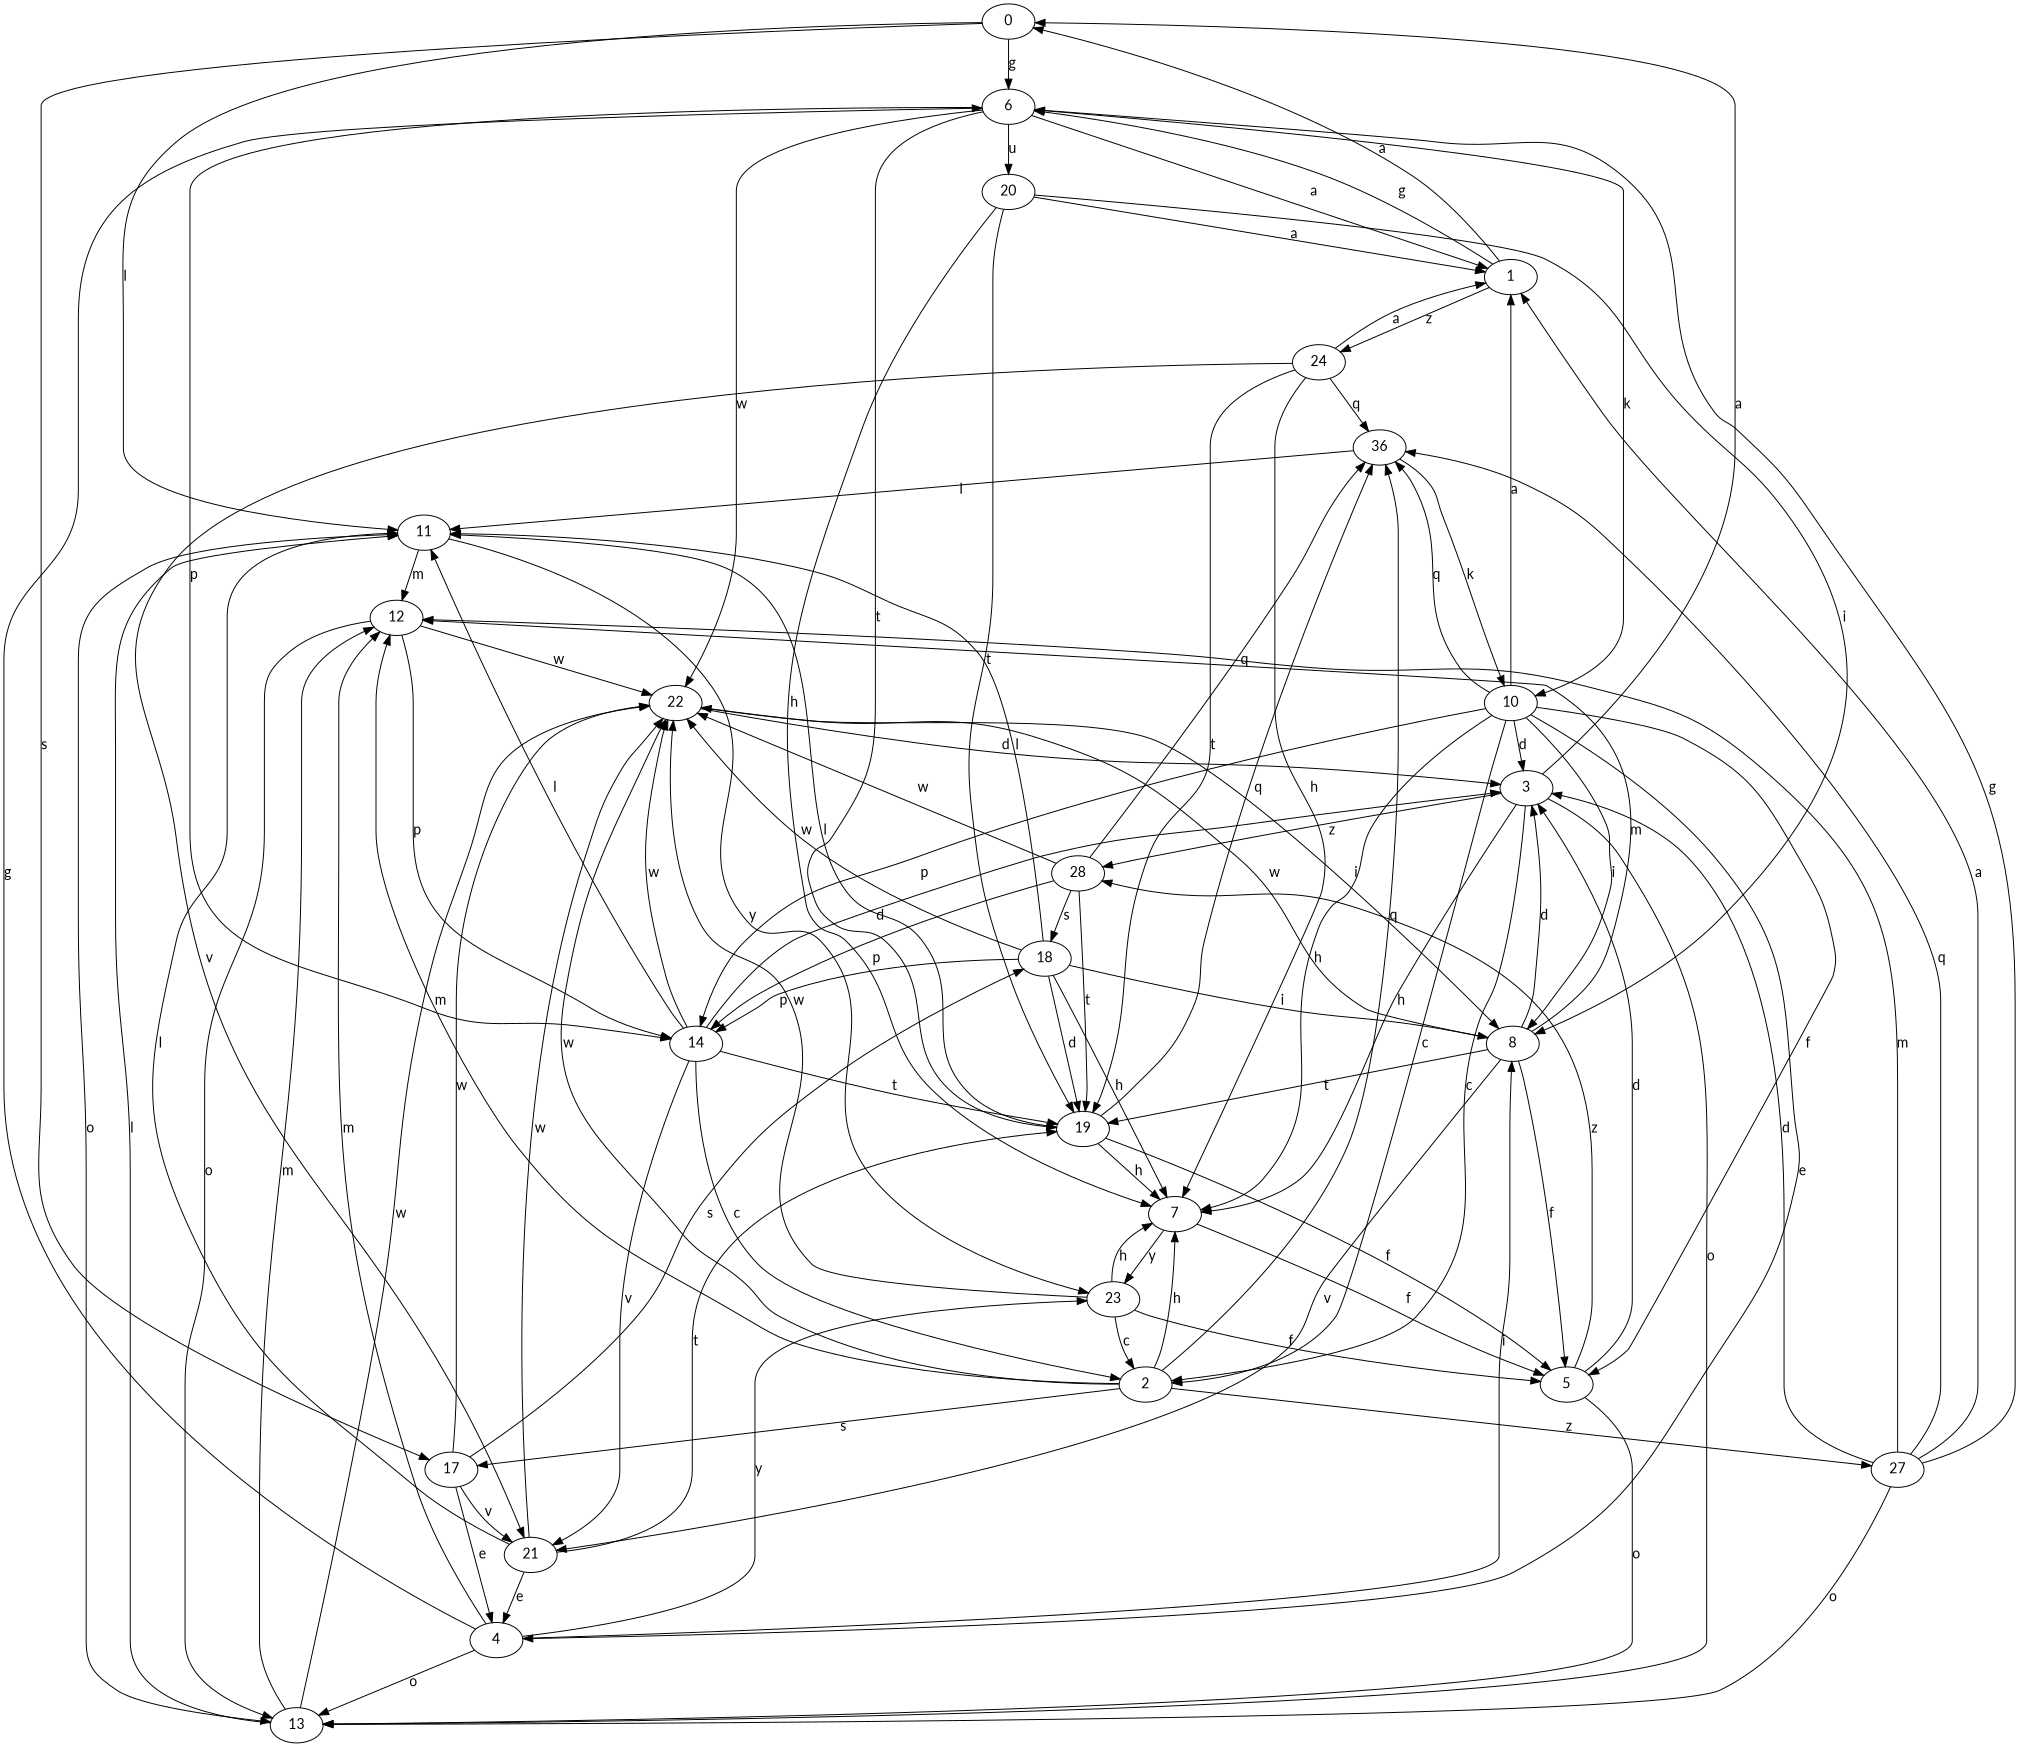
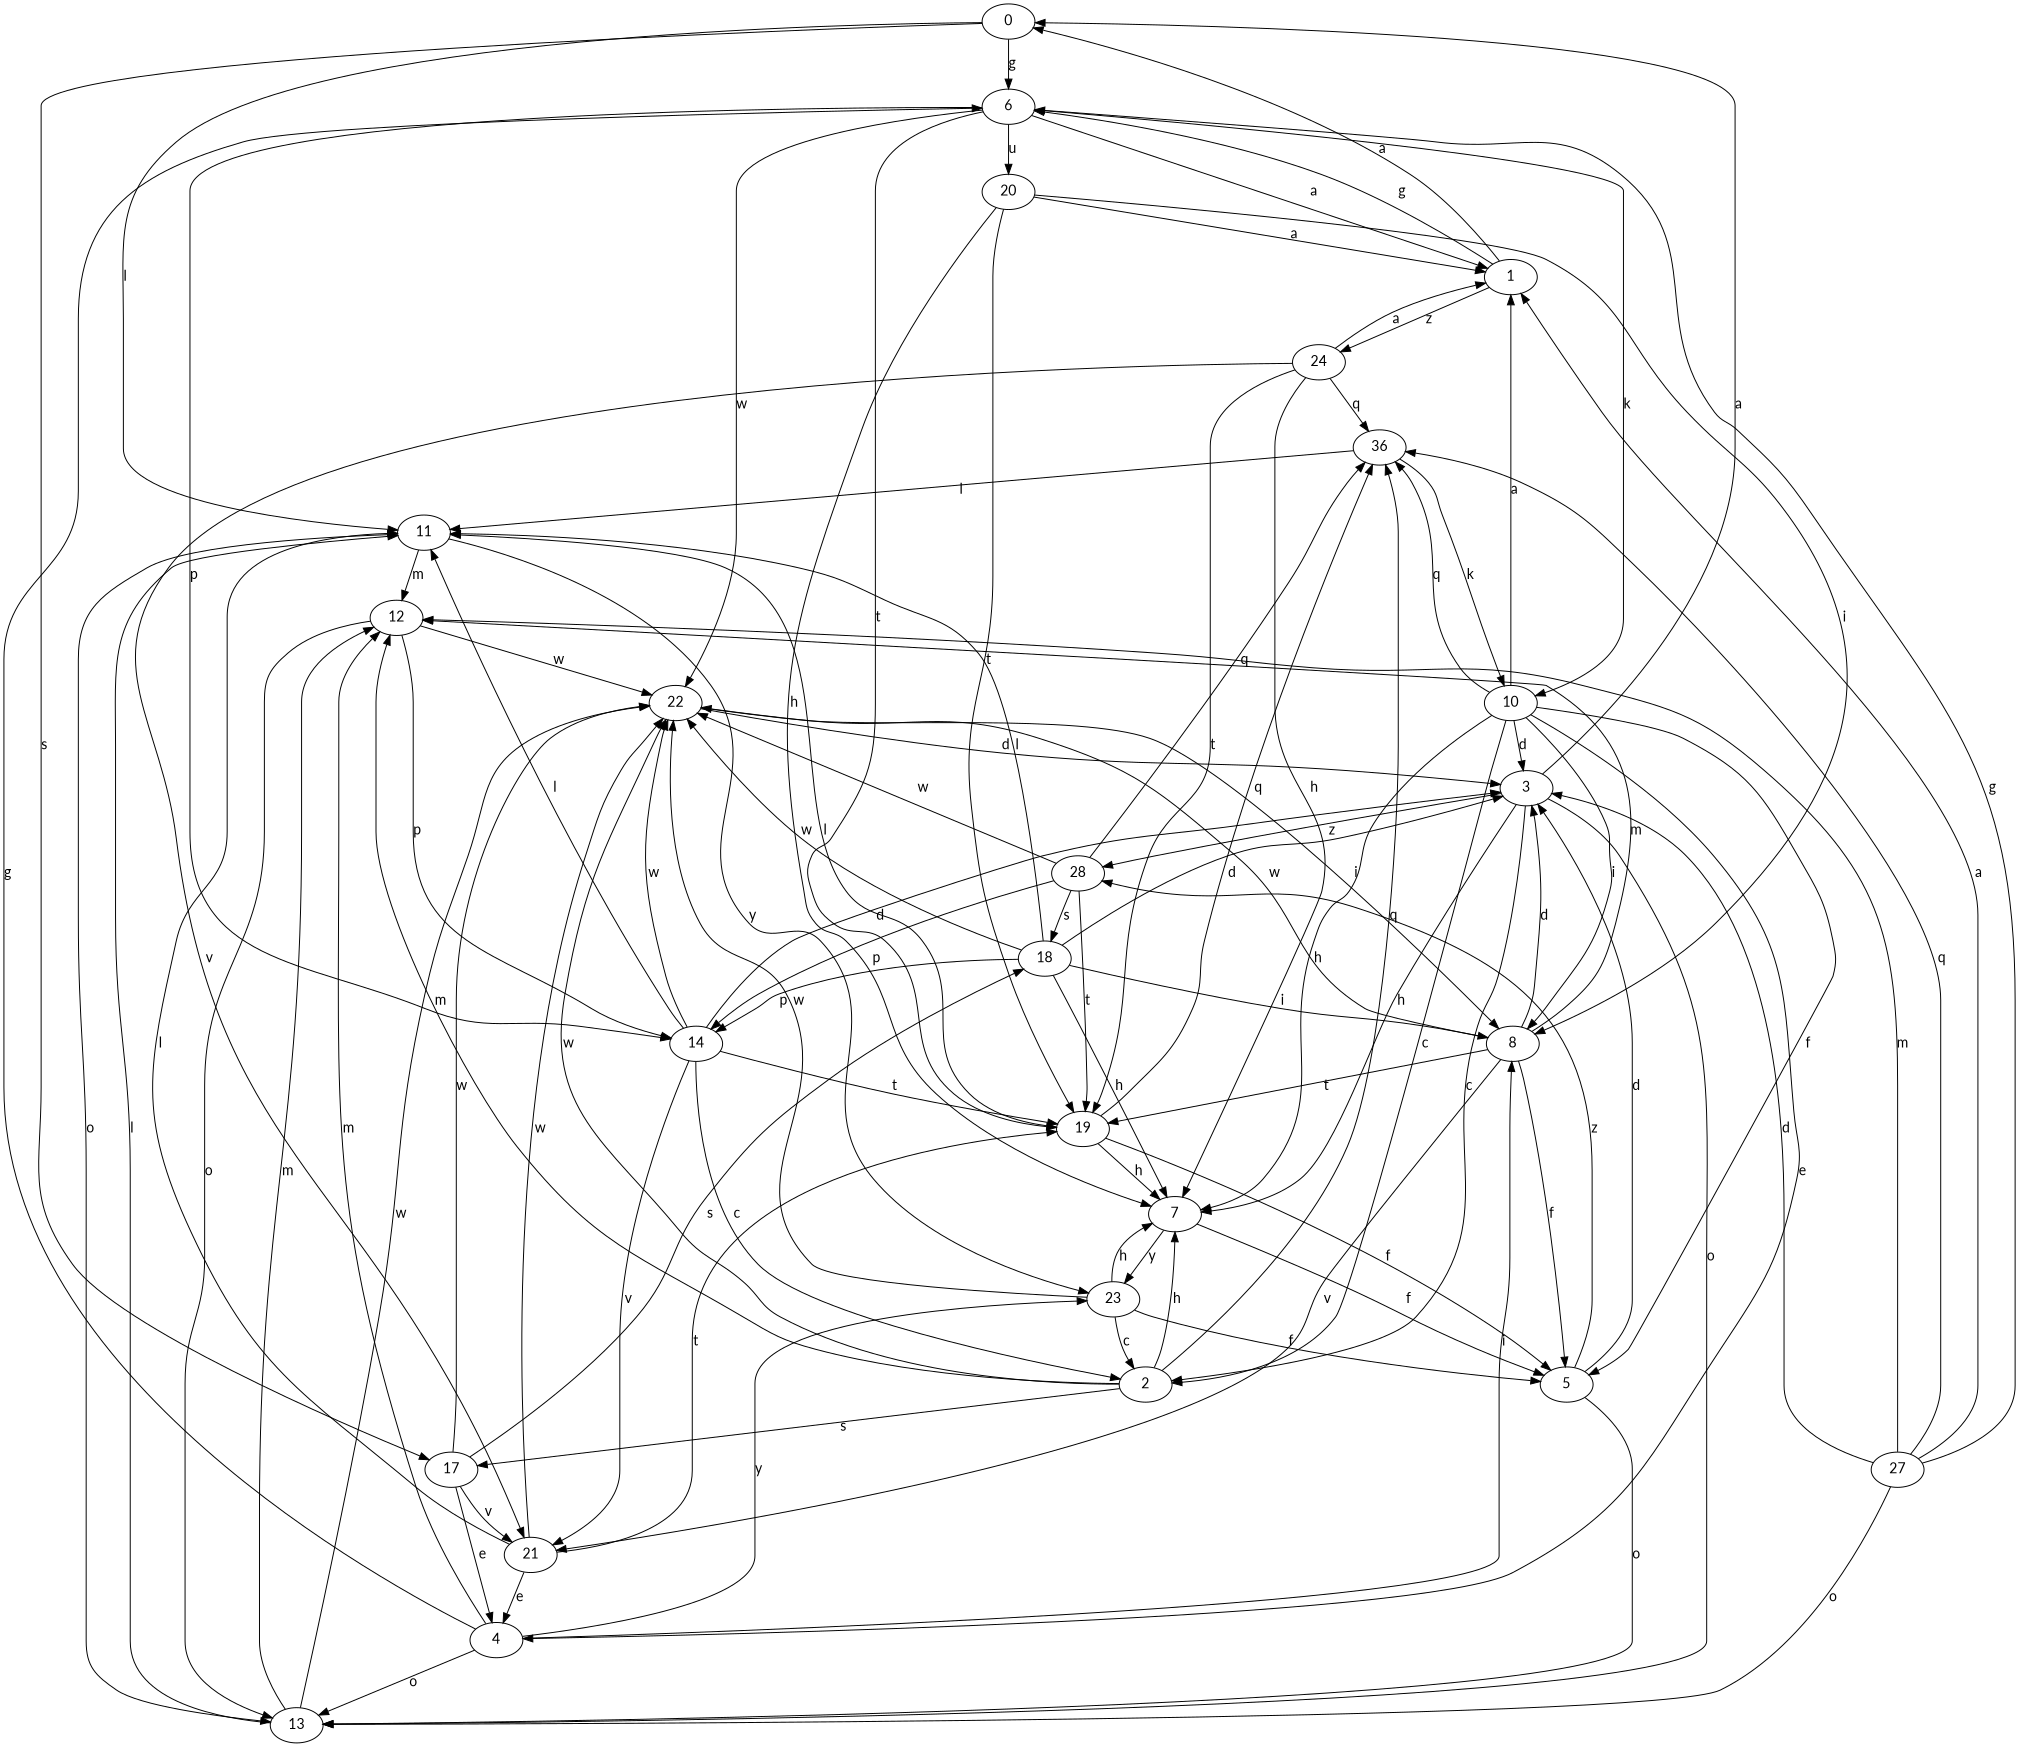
(1063, 809) -> none
(1063, 1039) -> (1268, 846)
(1517, 1427) -> none
